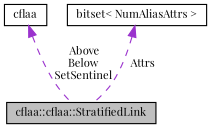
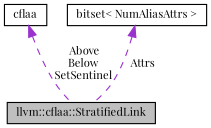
(81, 113) -> (81, 113)
